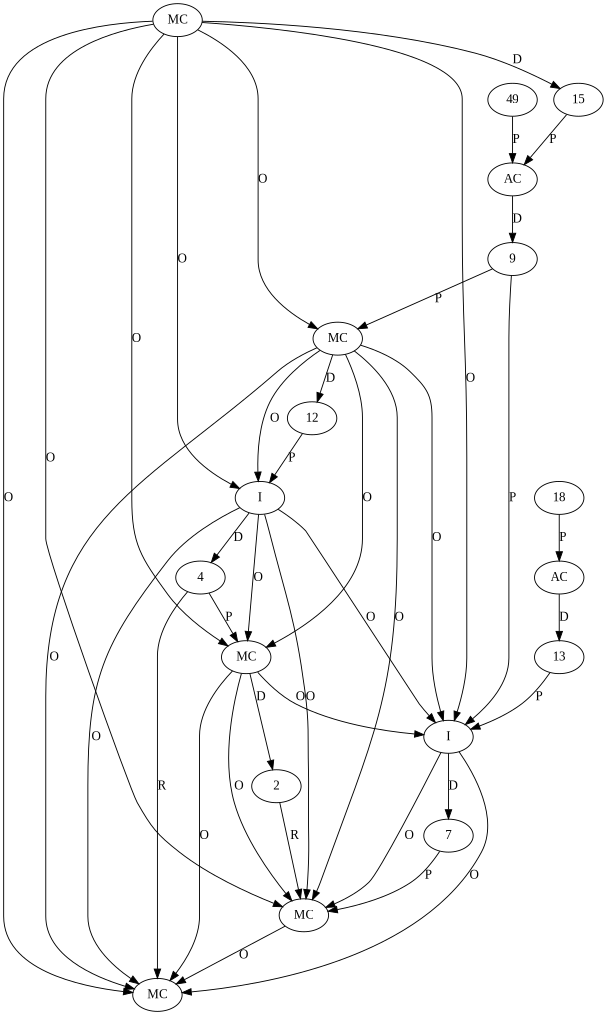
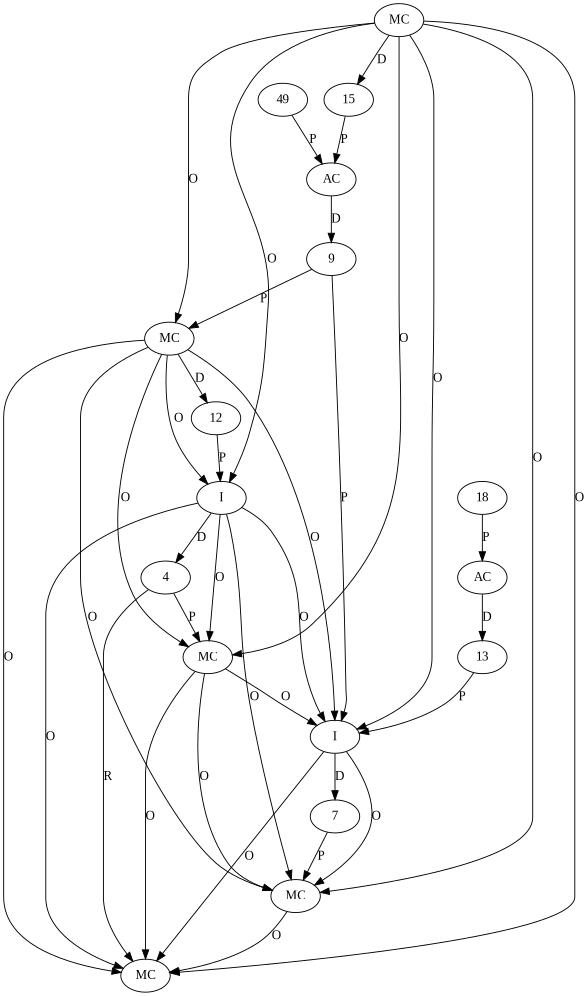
(276, 786) -> none
